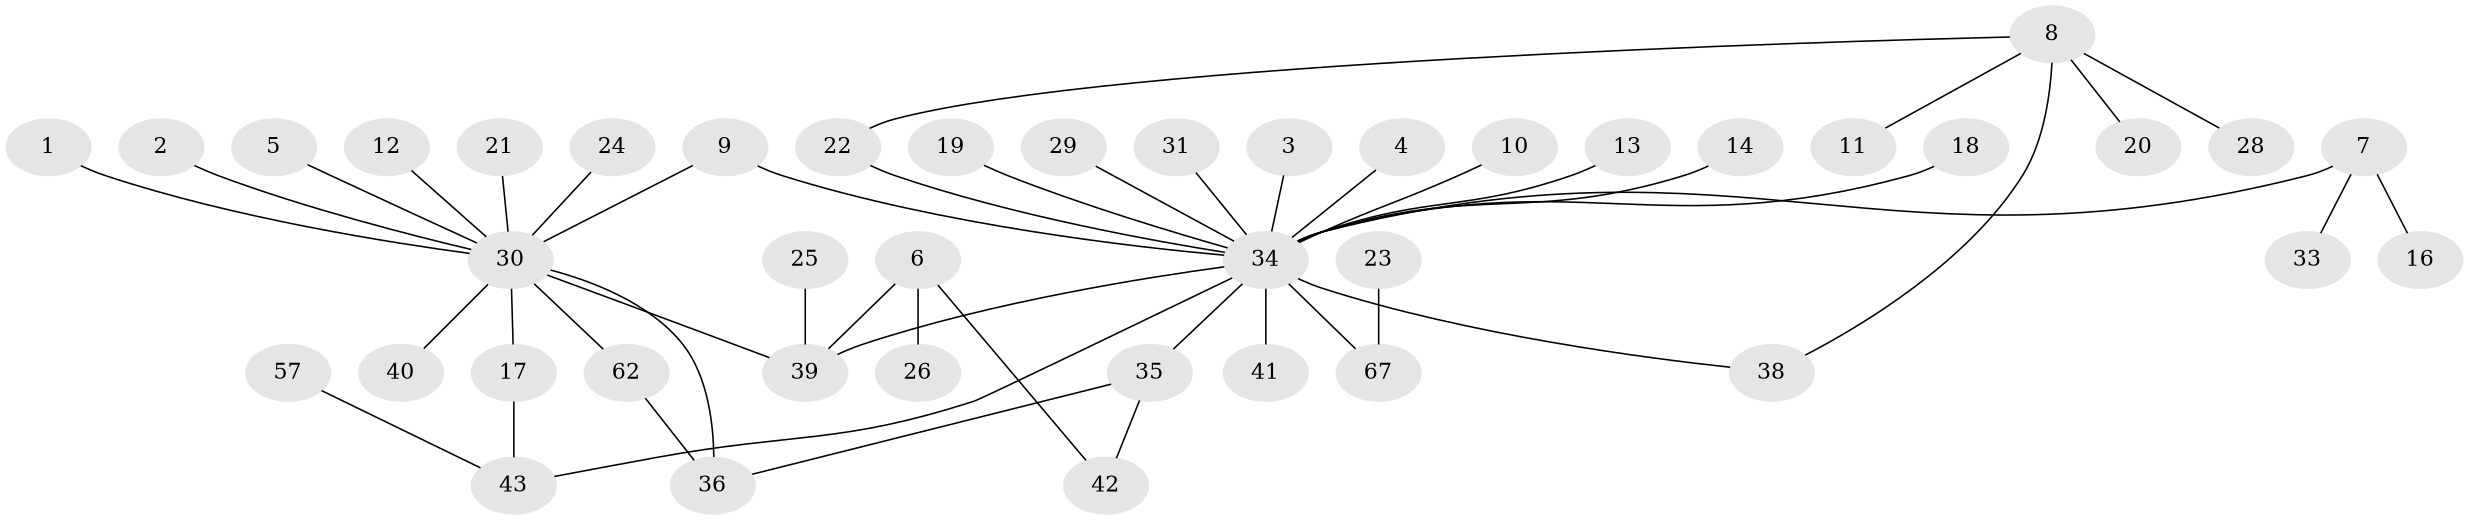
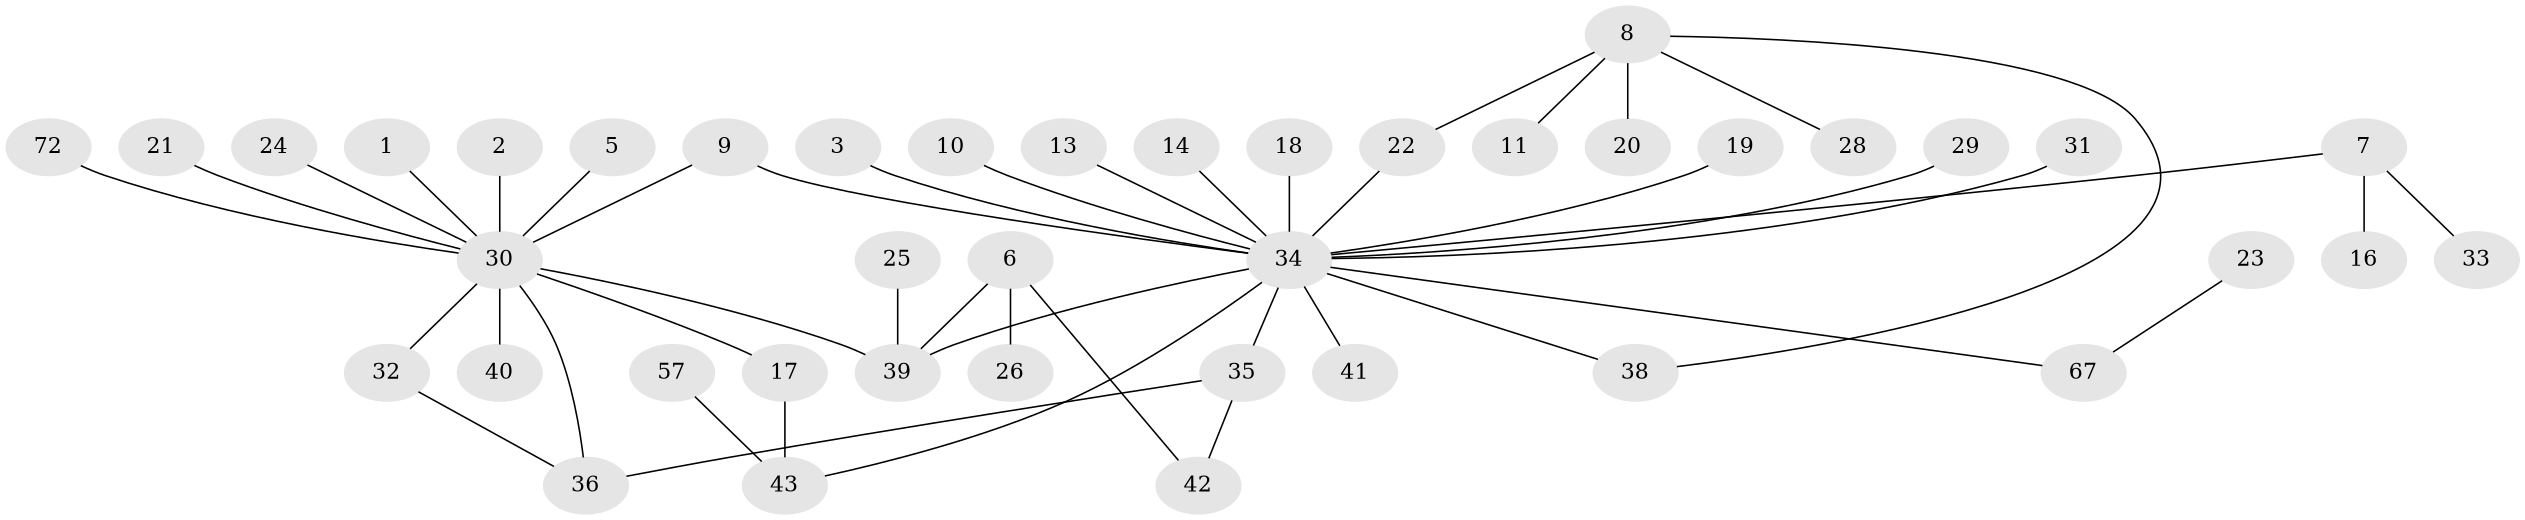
(387, 147) -> (49, 147)
(1402, 147) -> none
(627, 373) -> (387, 373)
